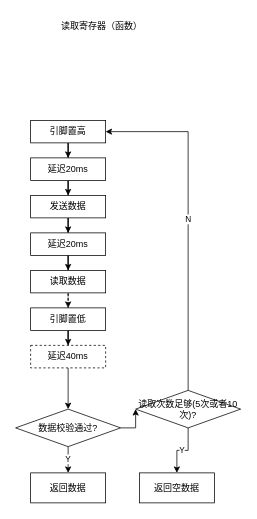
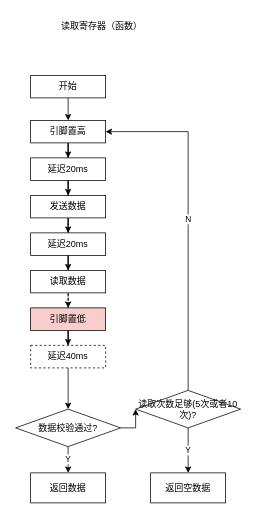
none -> (68, 87)
none -> (68, 114)
(68, 319) -> (68, 319)
(177, 488) -> (188, 488)
